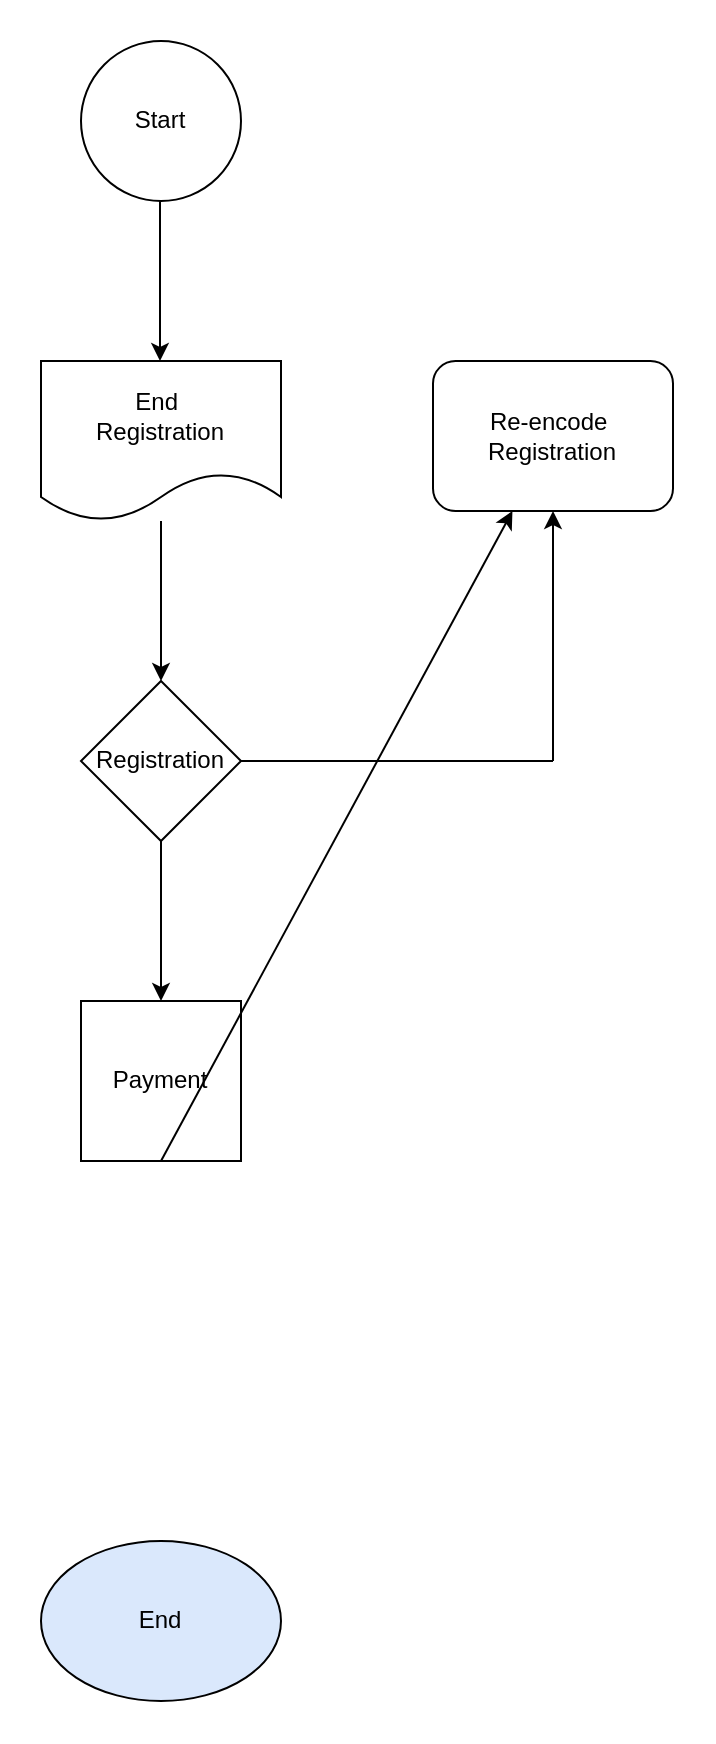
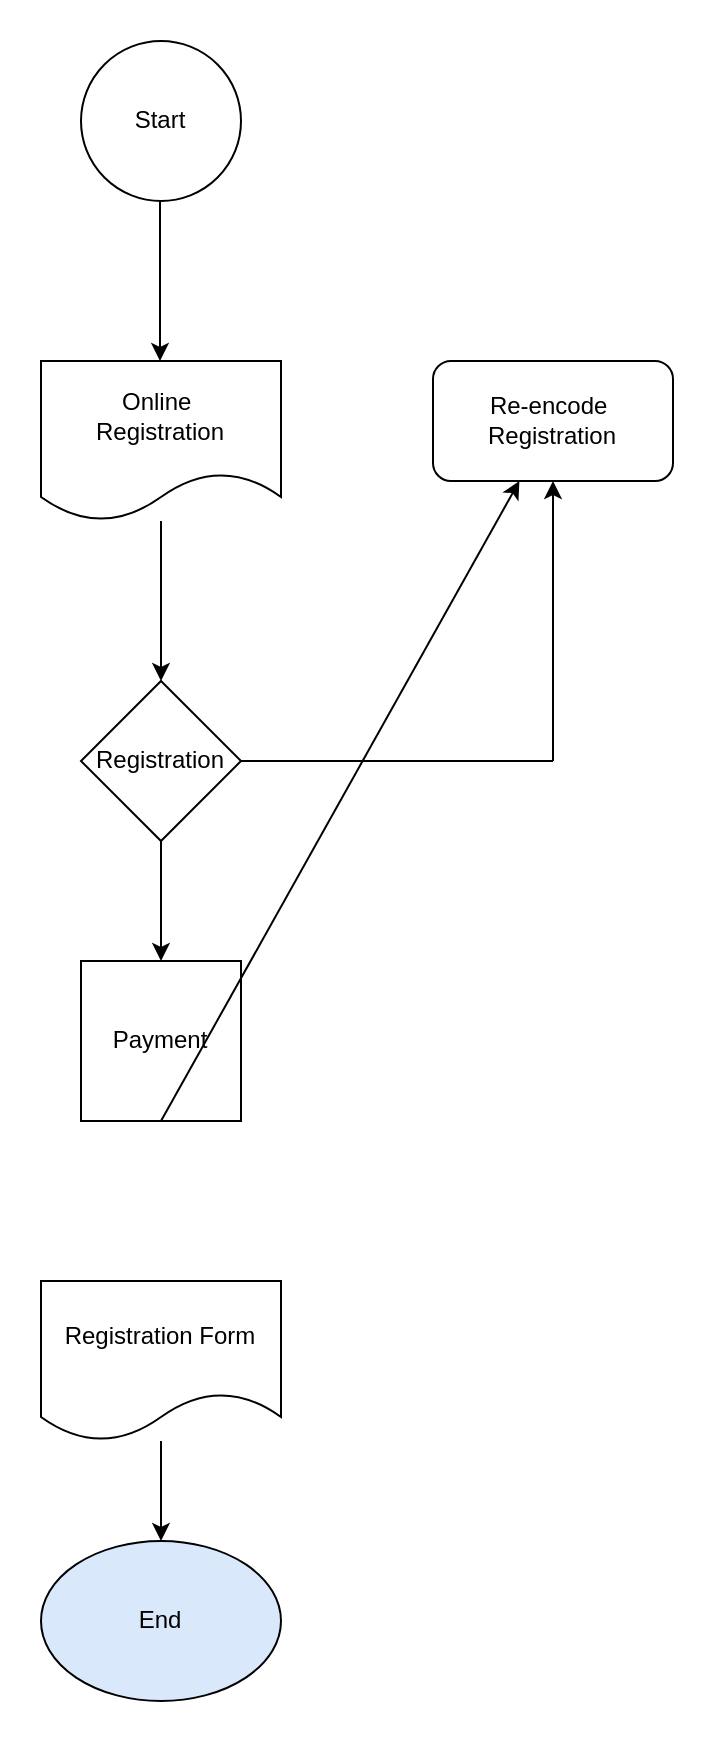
(161, 417) -> (161, 417)
(553, 436) -> (553, 421)
(161, 1081) -> (161, 1041)
none -> (161, 1361)
none -> (161, 1484)
